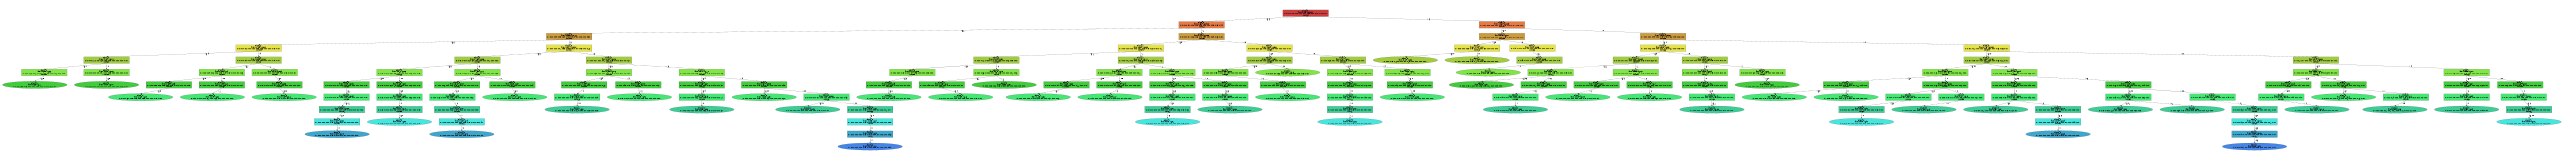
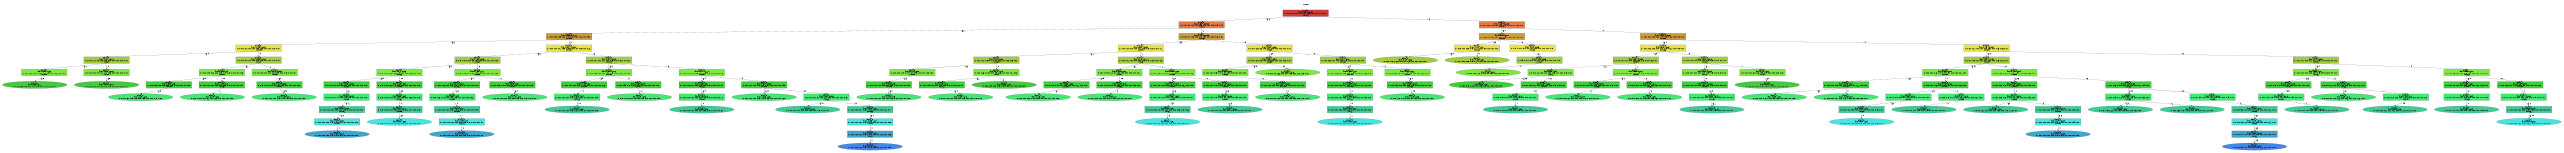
none -> (1306, 4)
